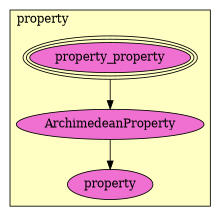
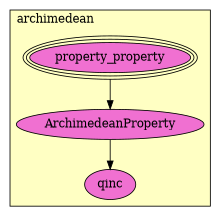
(43, 20) -> (56, 20)
(110, 184) -> (110, 184)
